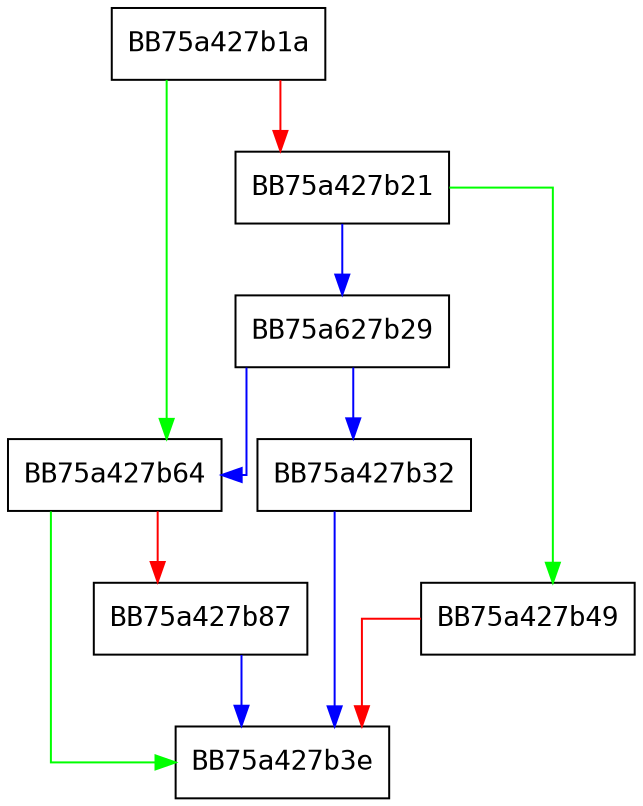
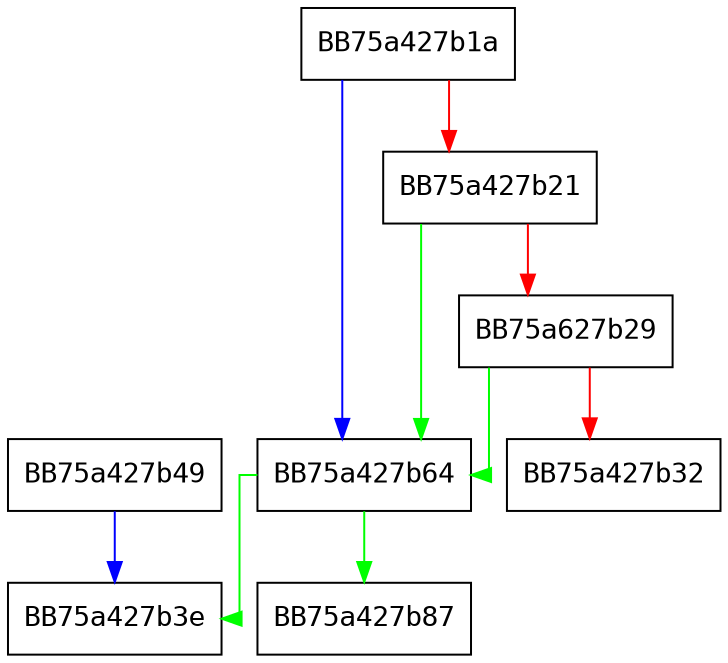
(167, 249) -> (342, 249)
(342, 249) -> (528, 249)
(553, 323) -> (421, 321)
(353, 393) -> (590, 393)
(246, 424) -> (489, 422)
(158, 537) -> (364, 537)
(335, 609) -> none
(362, 633) -> (115, 537)
(241, 680) -> none
